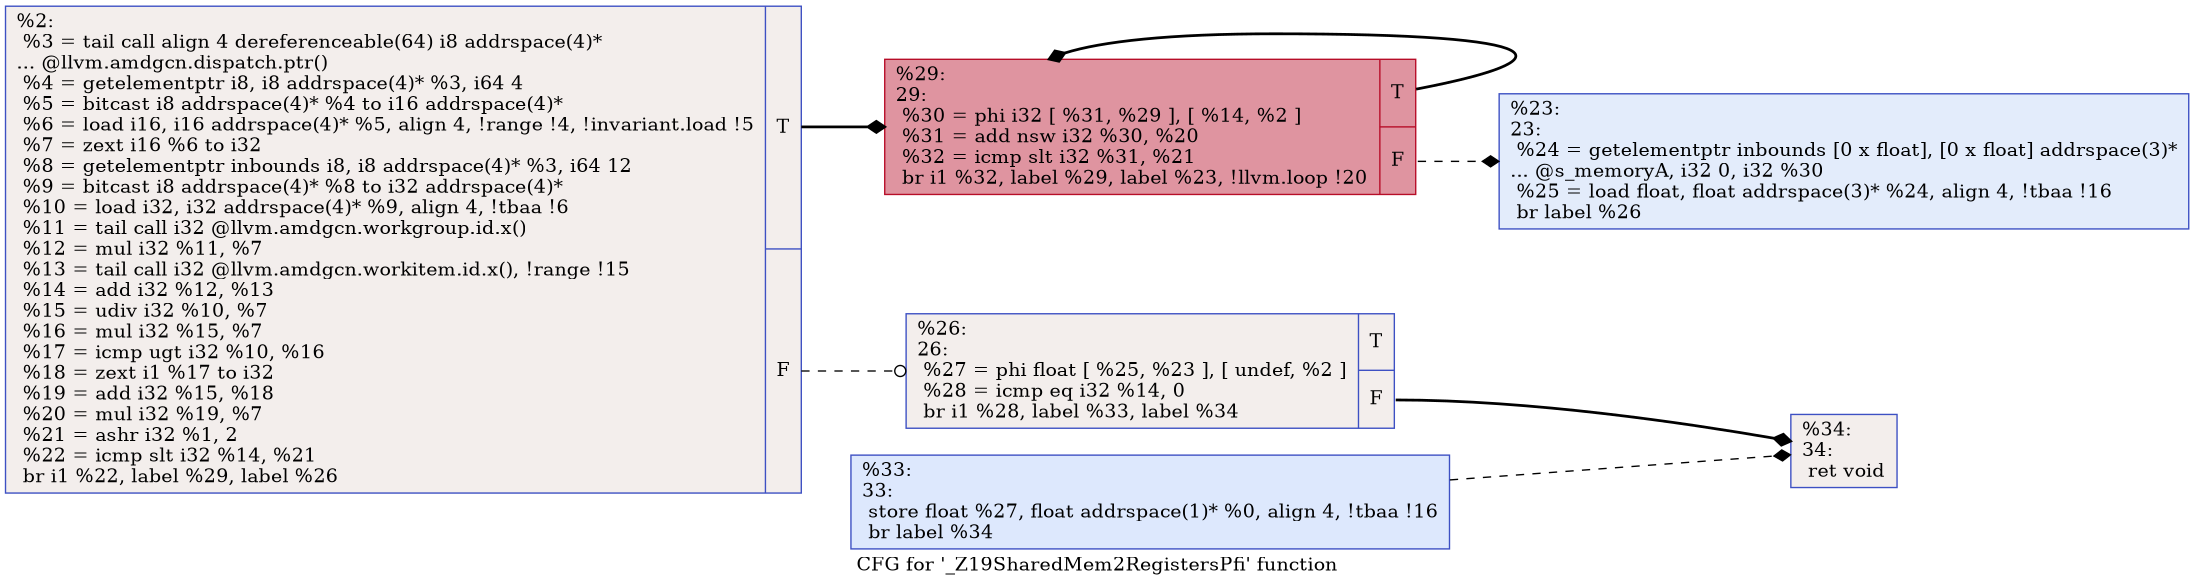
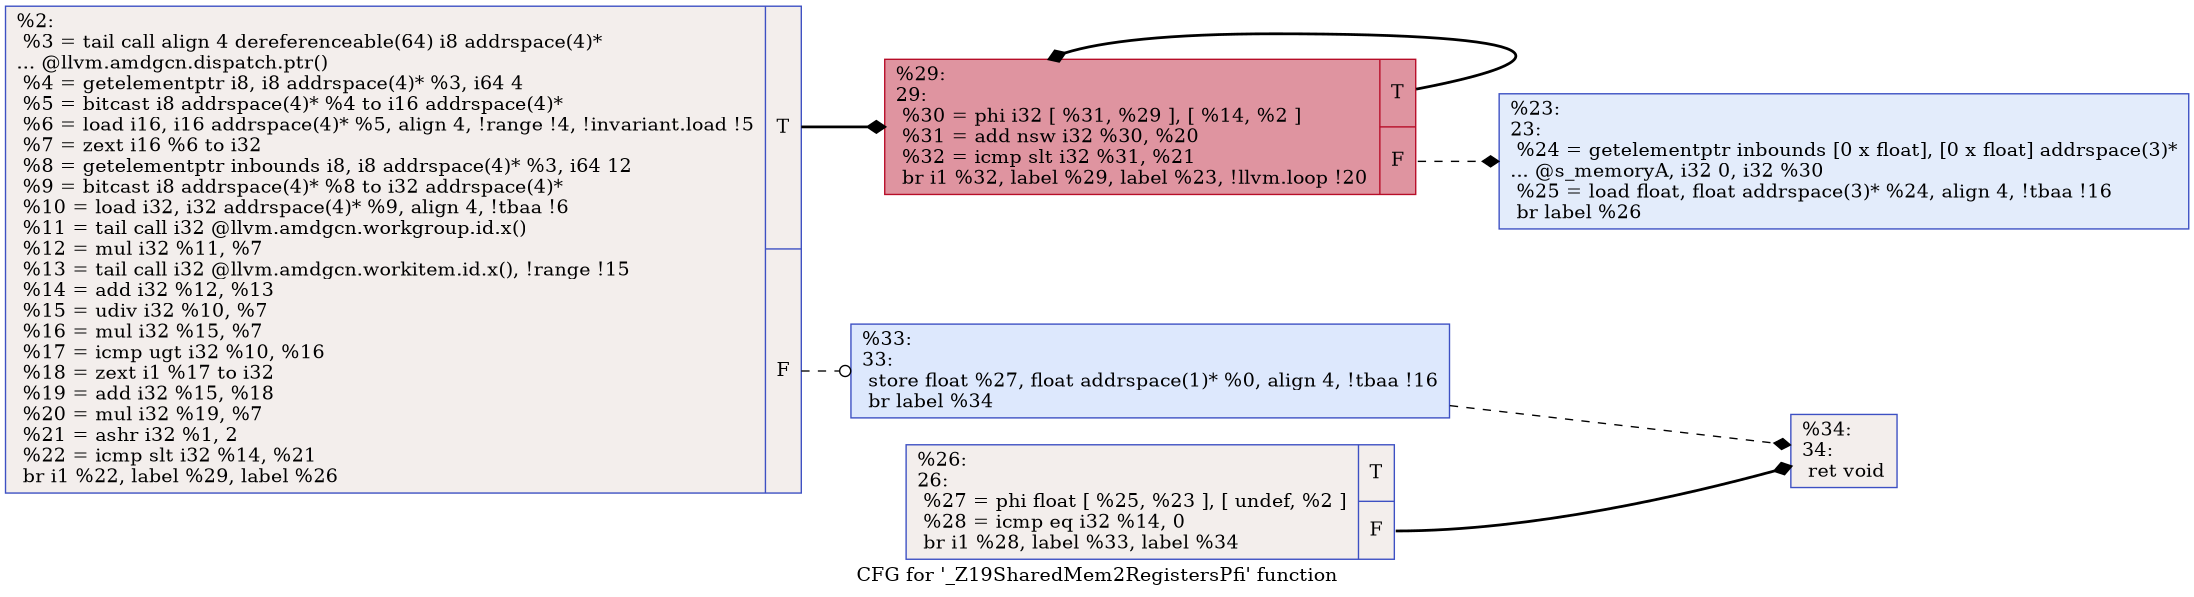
(848, 371) -> (820, 371)
